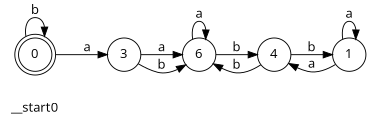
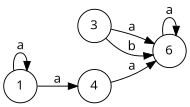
(35, 55) -> none
(232, 55) -> none
(307, 55) -> none
(237, 65) -> (132, 66)
(35, 108) -> none
